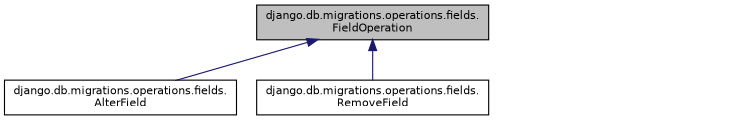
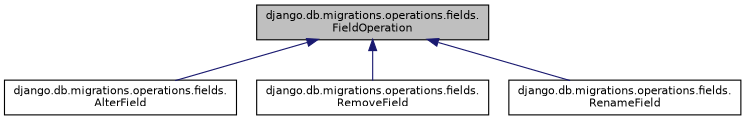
none -> (625, 98)
